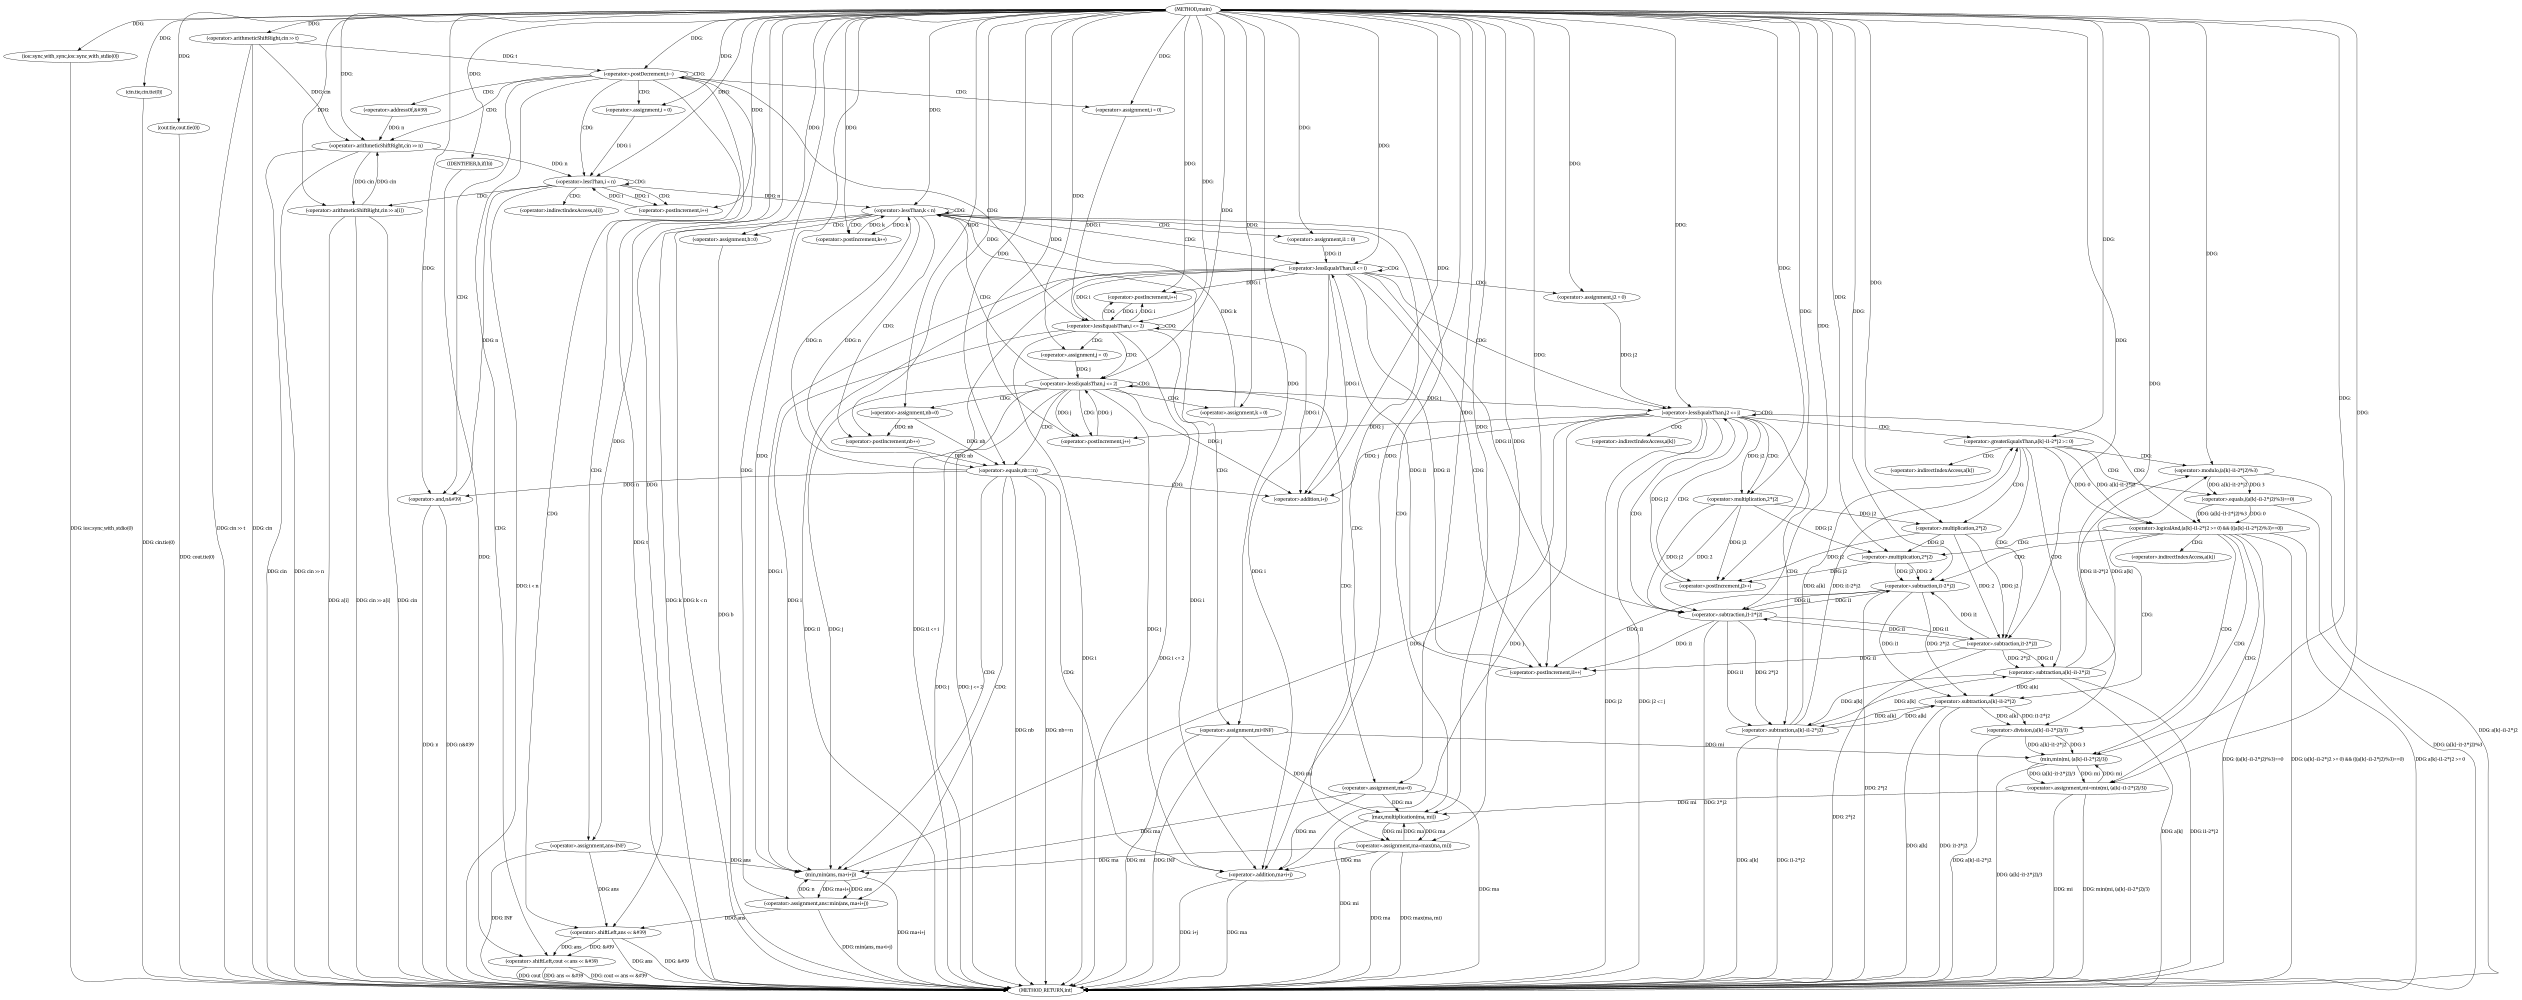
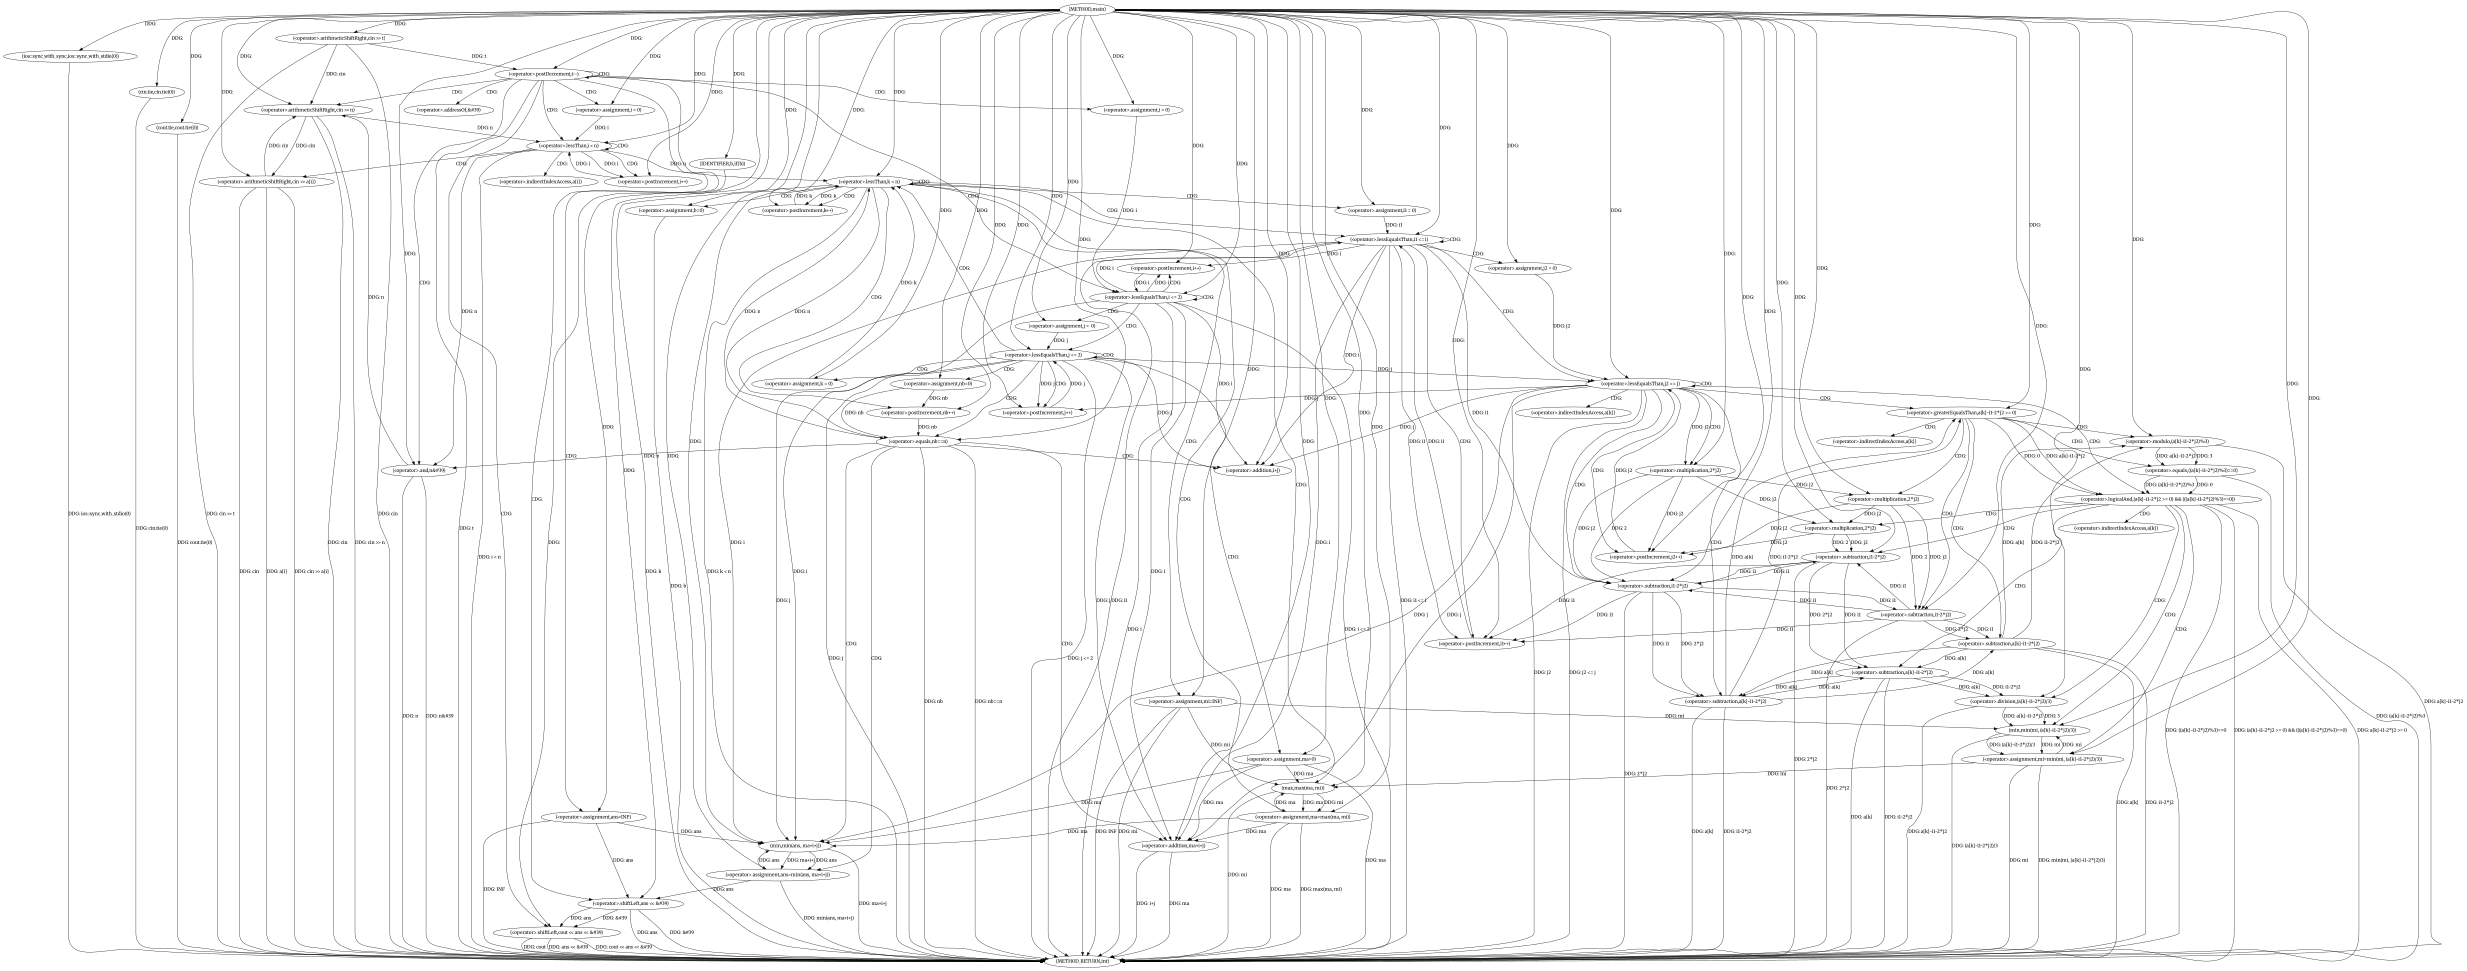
(387, 127) -> (369, 289)
(1404, 817) -> (1303, 788)
(807, 889) -> (769, 861)
